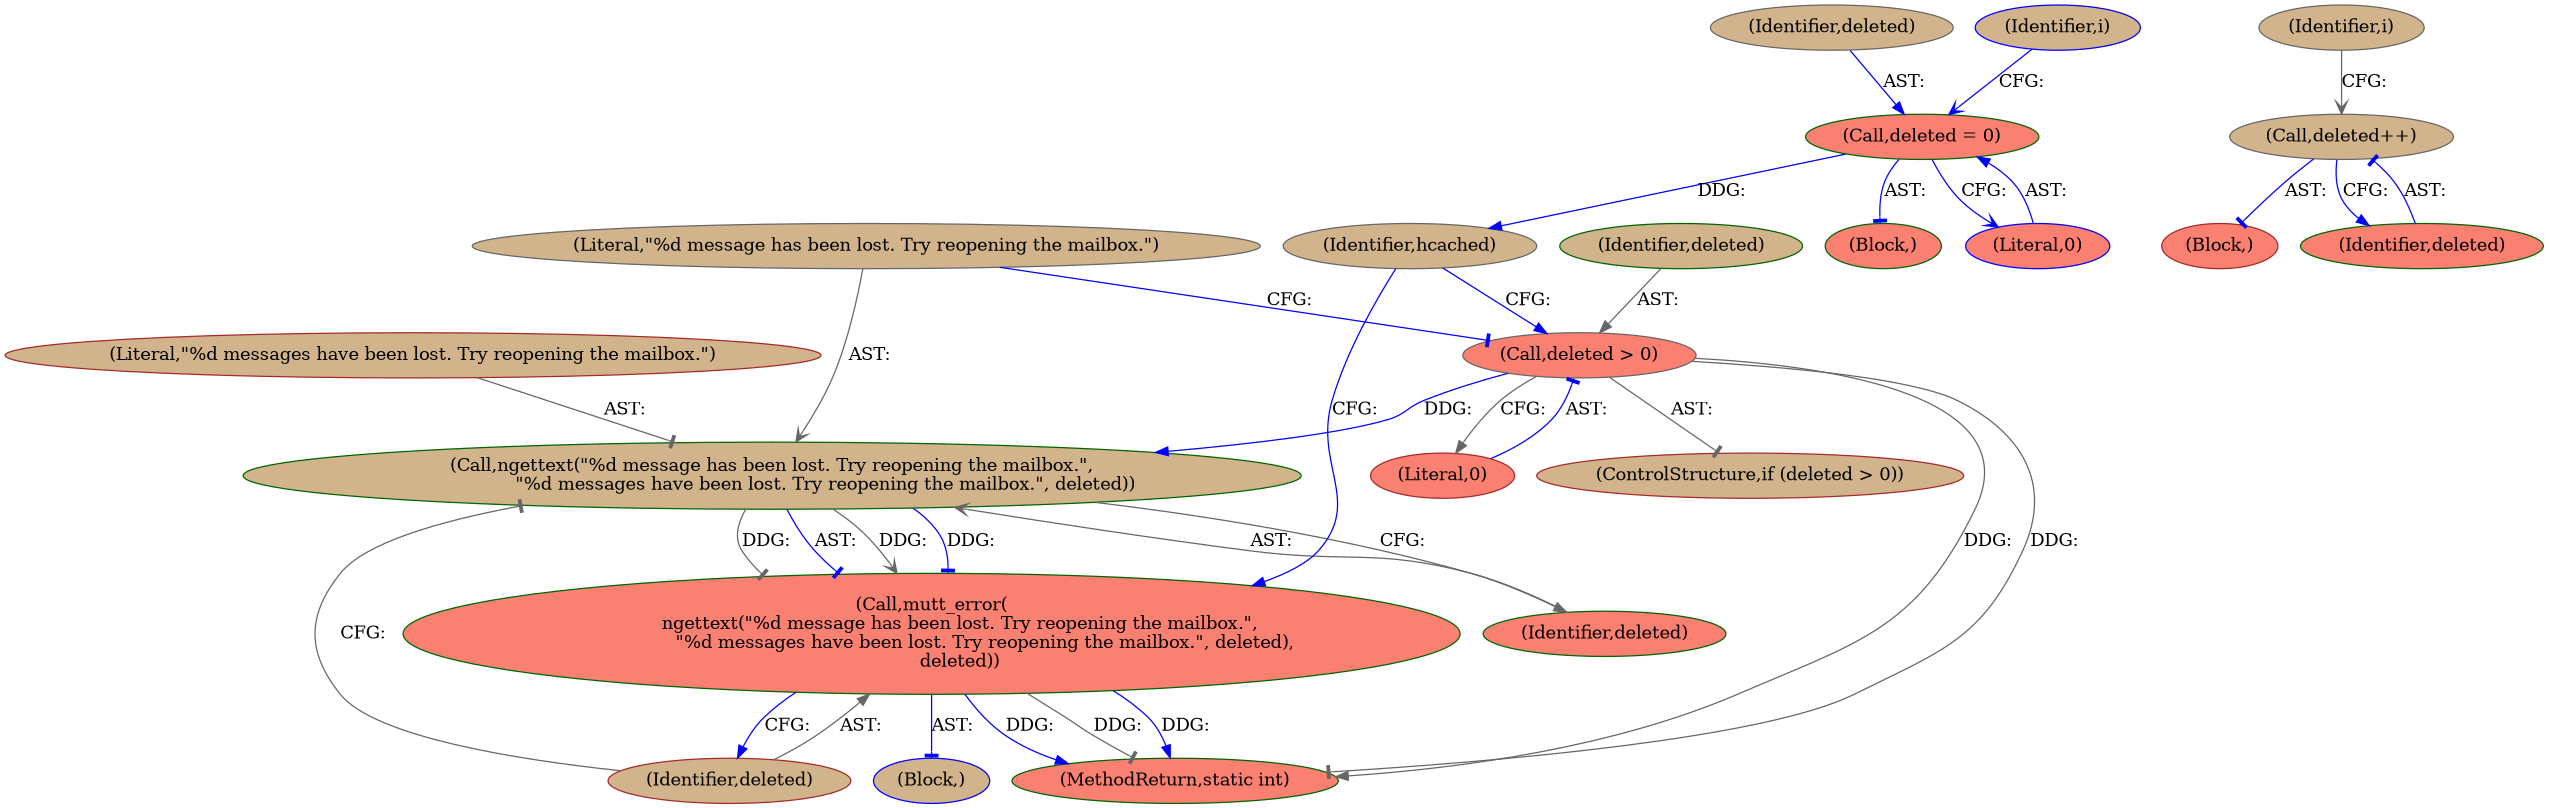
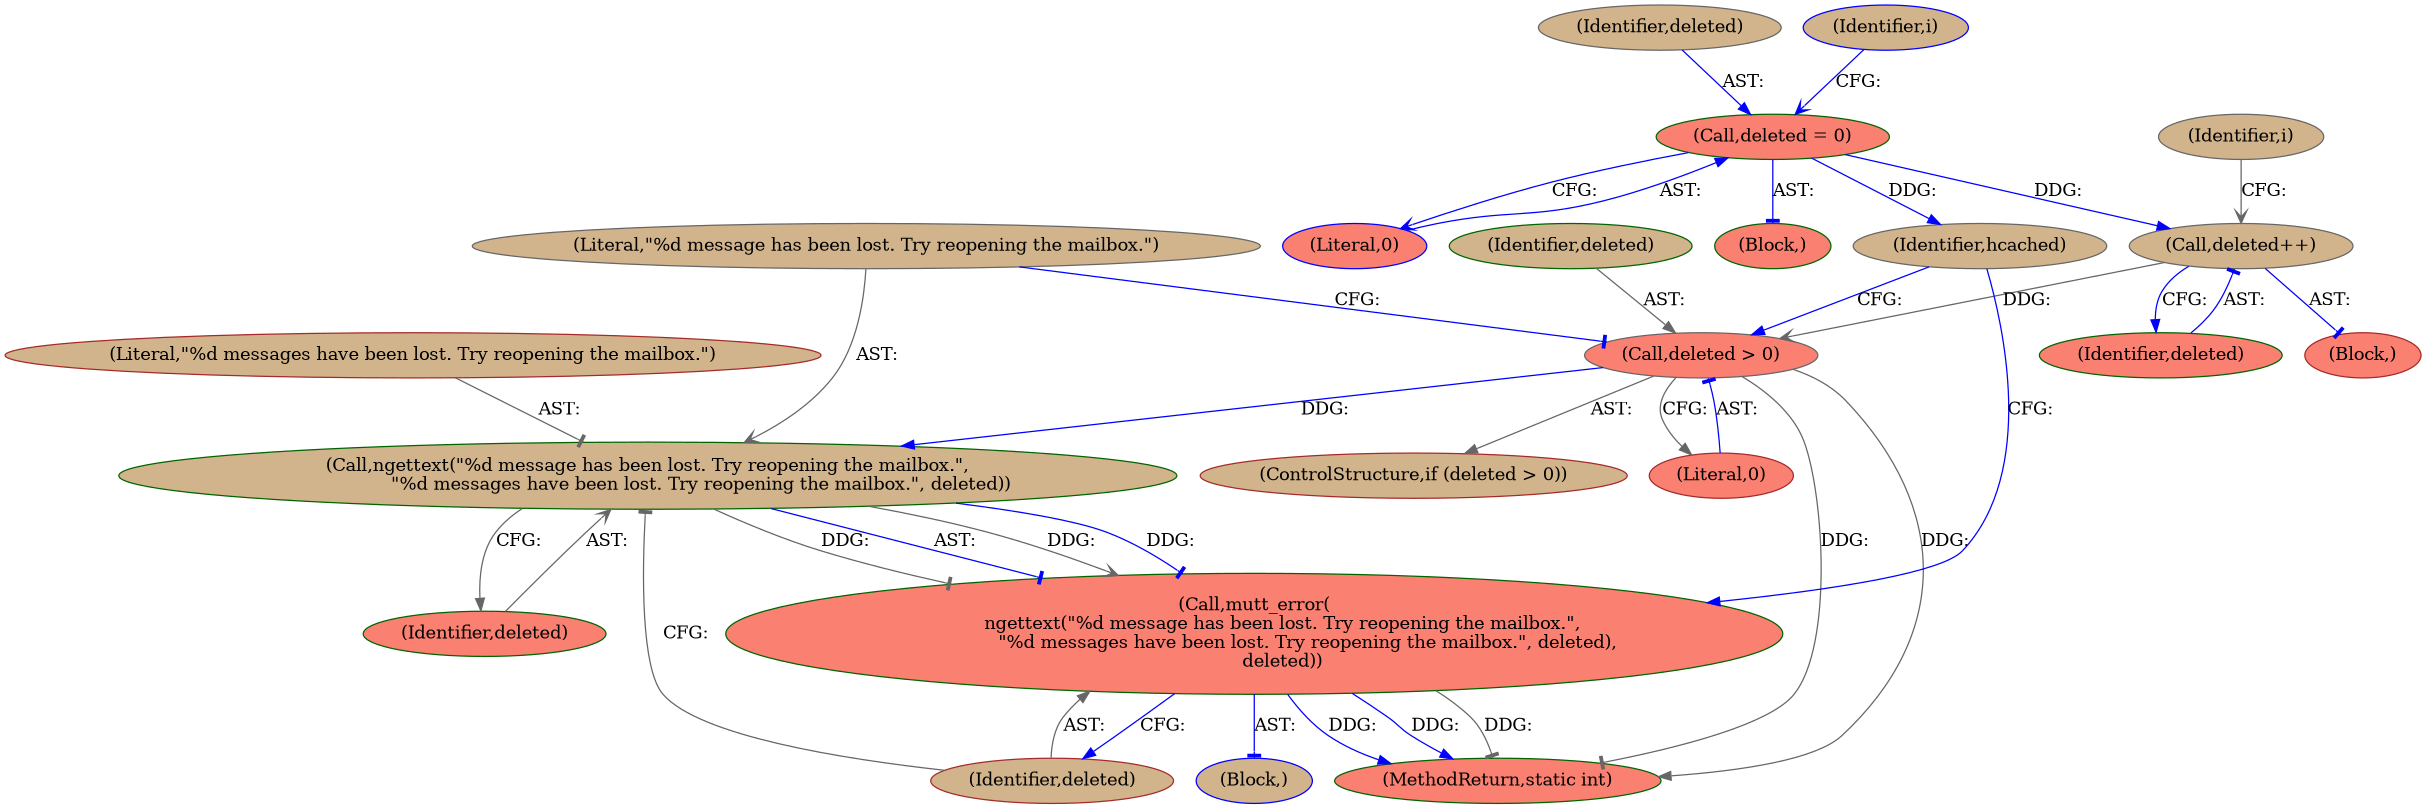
none -> (2001, 190)
none -> (1978, 299)
(1662, 413) -> (1565, 412)
